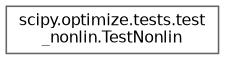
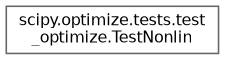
(112, 30) -> (112, 30)
